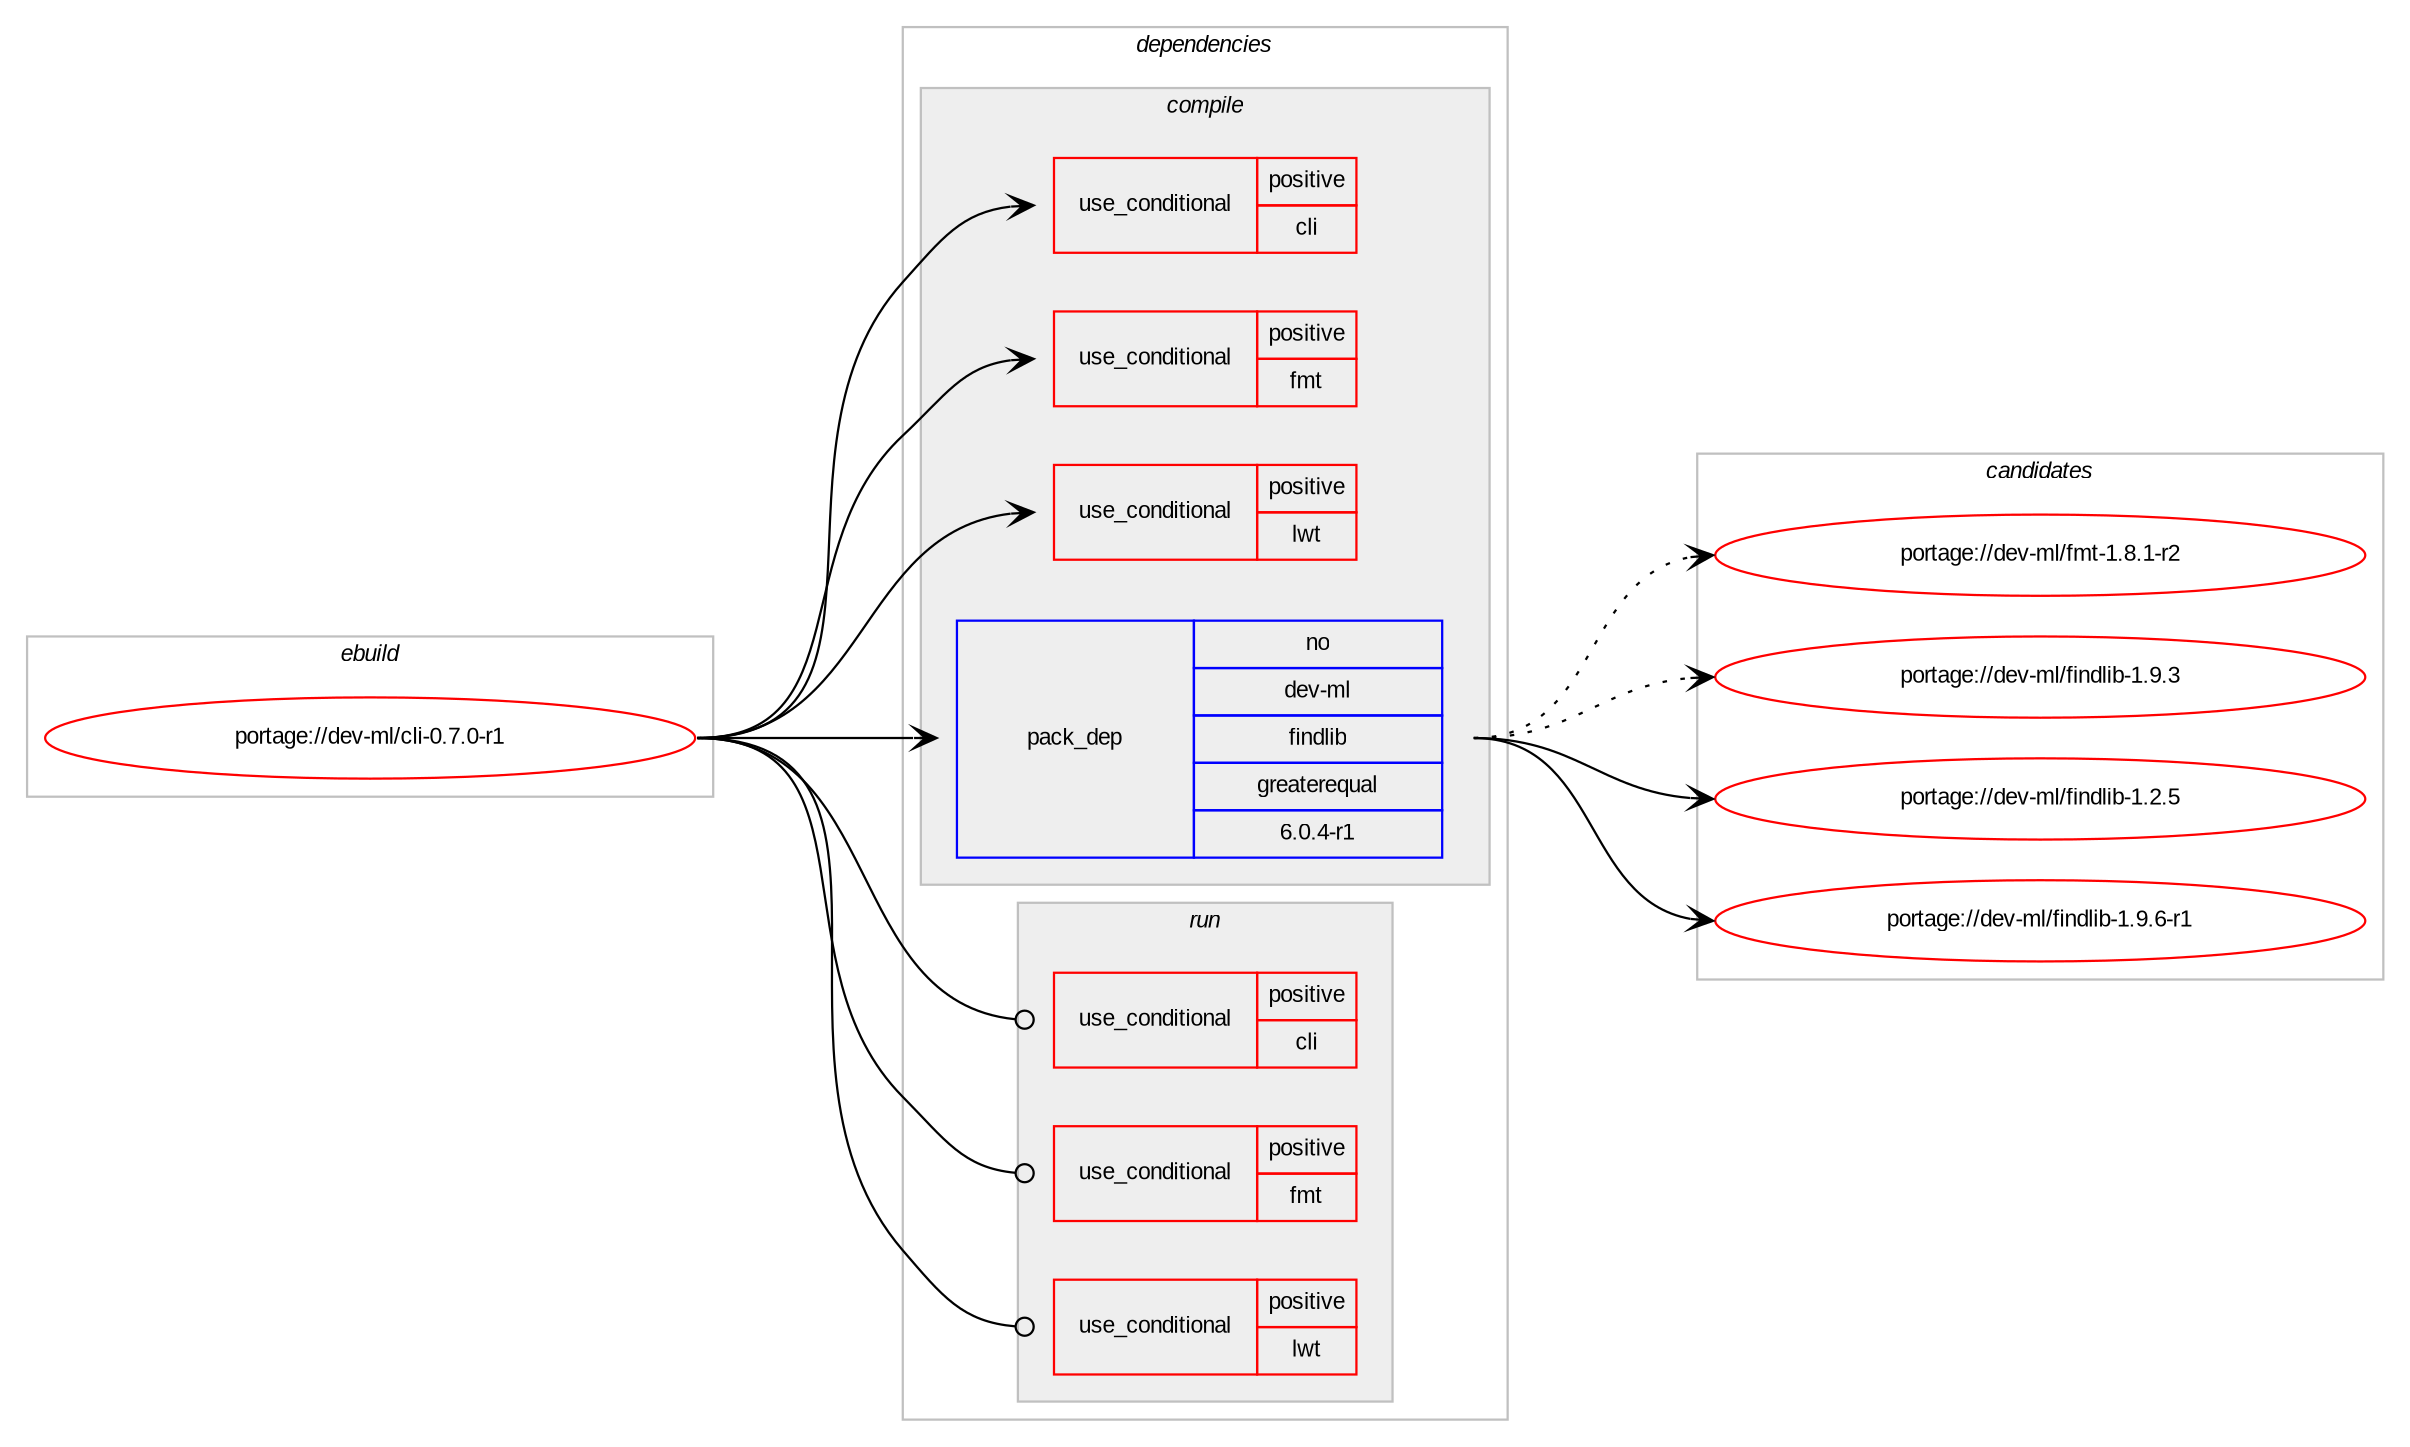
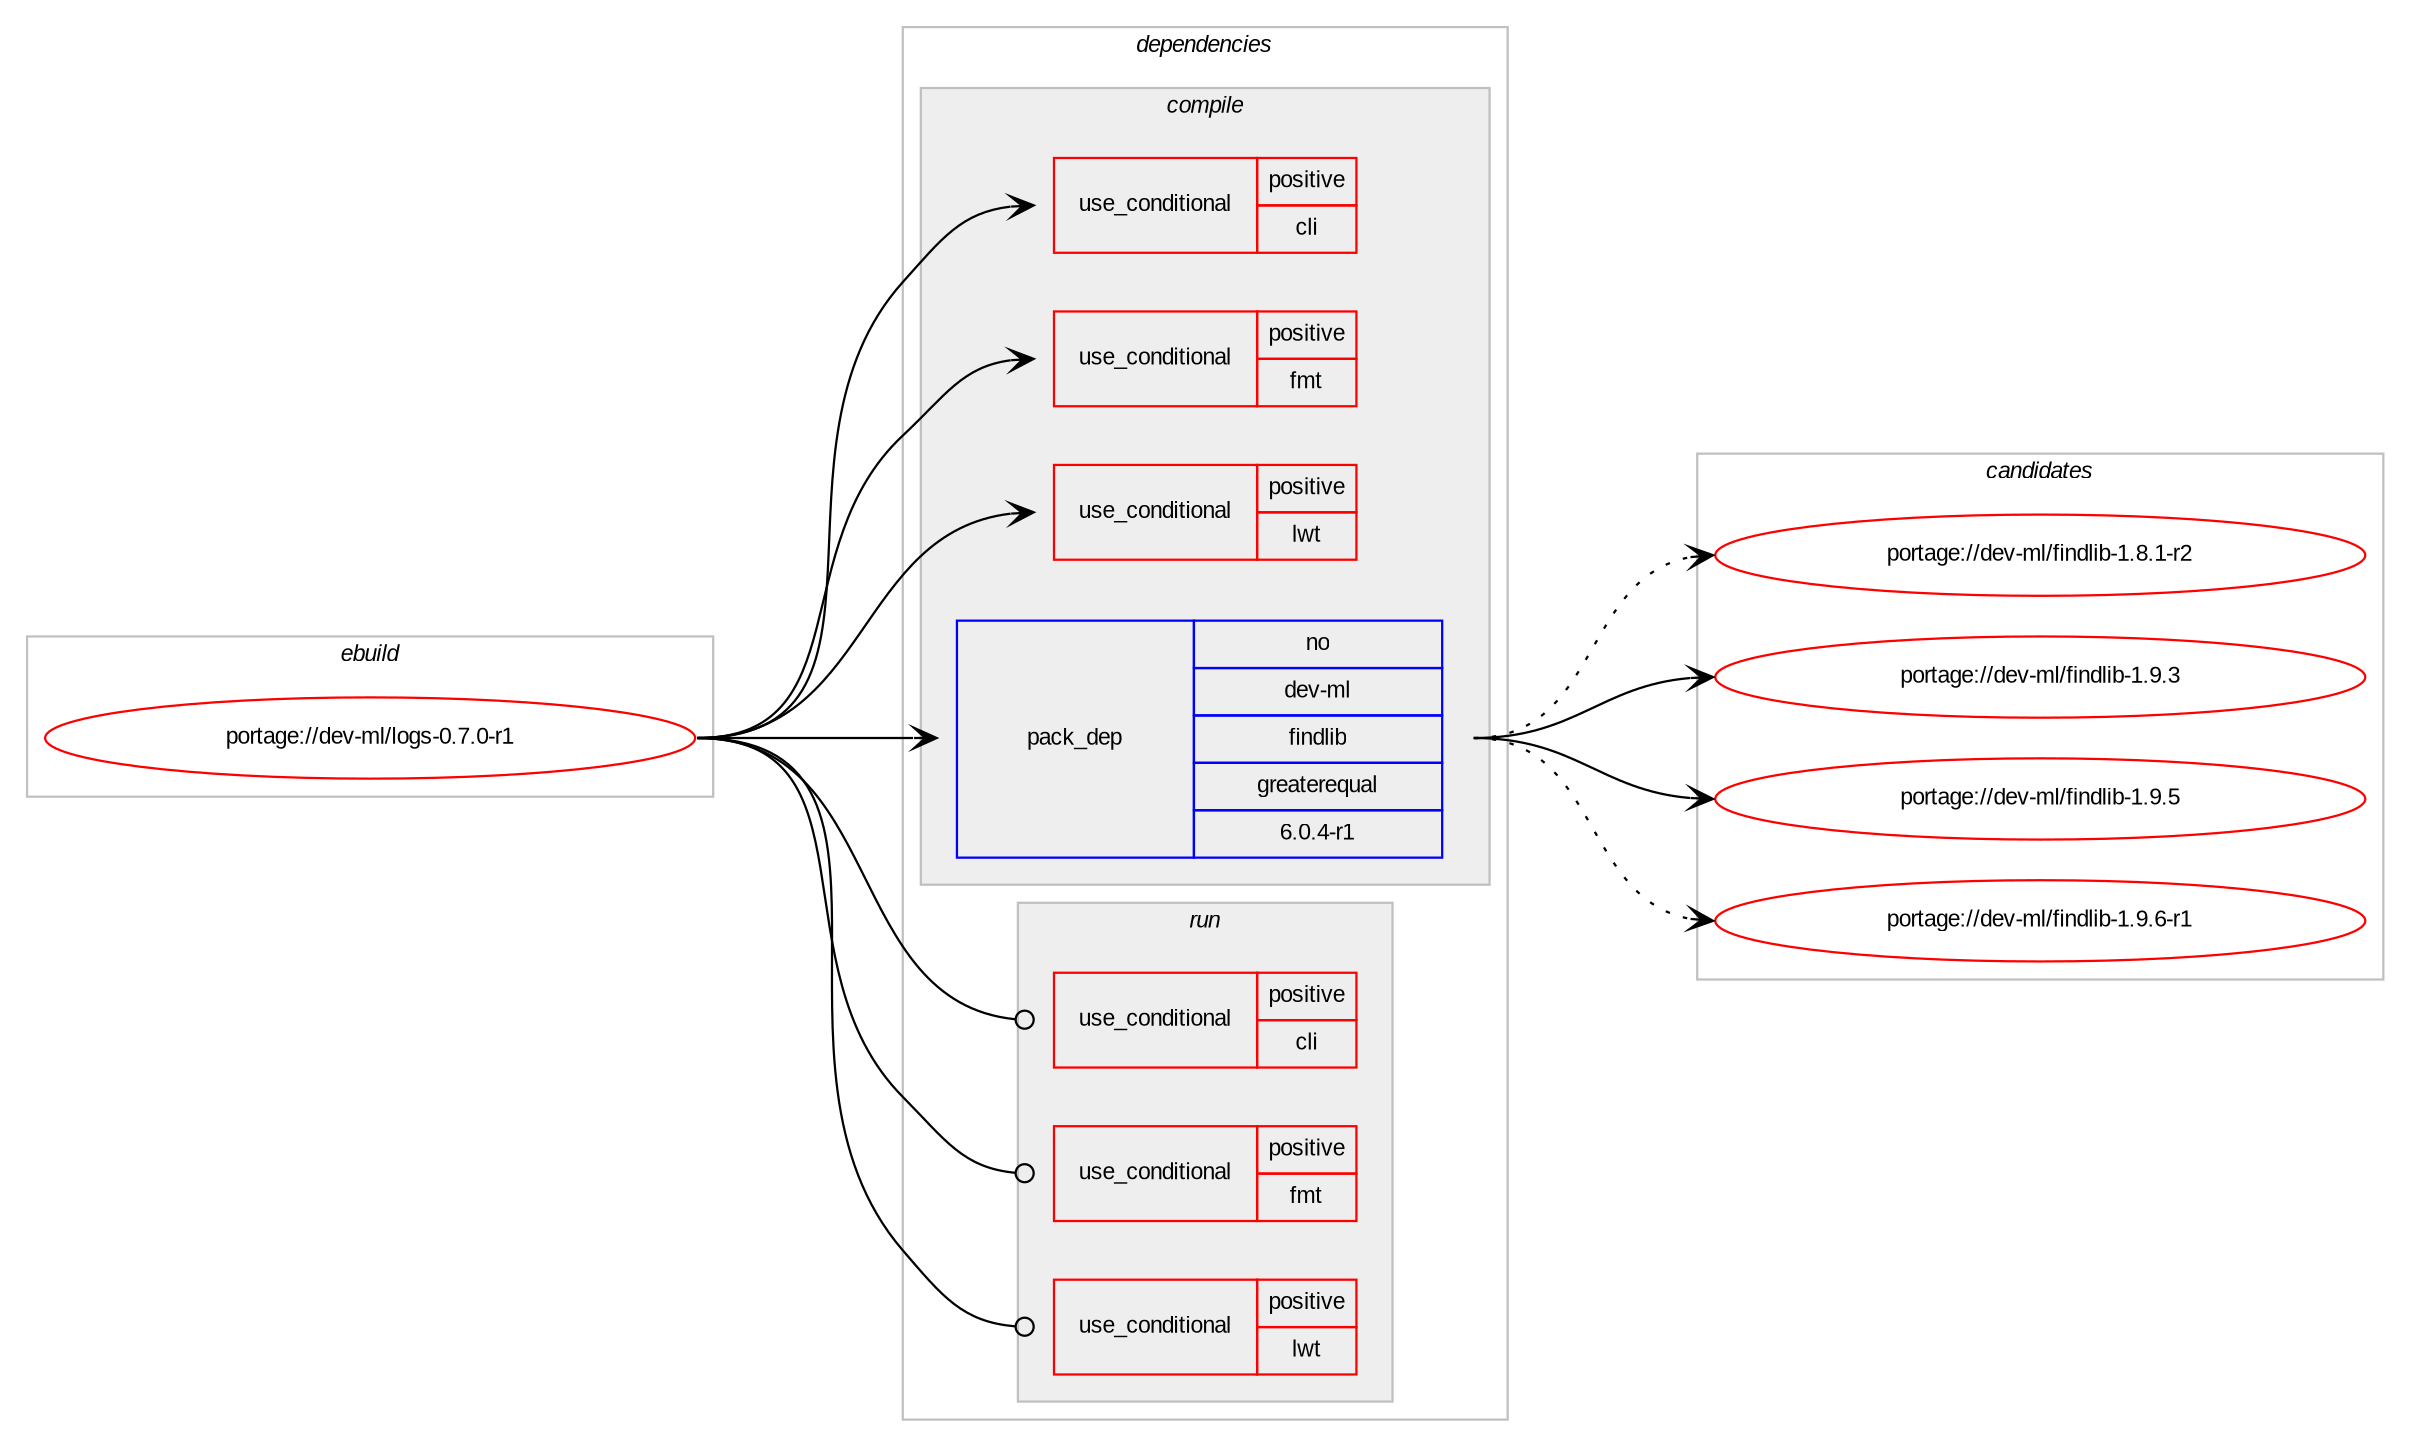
(2040, 555) -> (2040, 555)
(1583, 712) -> (1583, 712)
(370, 738) -> (370, 738)
(2040, 799) -> (2040, 799)
(1588, 820) -> (1588, 820)
